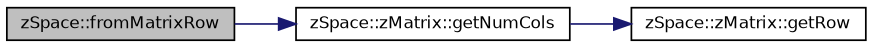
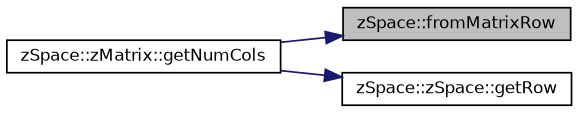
(257, 24) -> (303, 40)
(749, 24) -> (457, 89)
